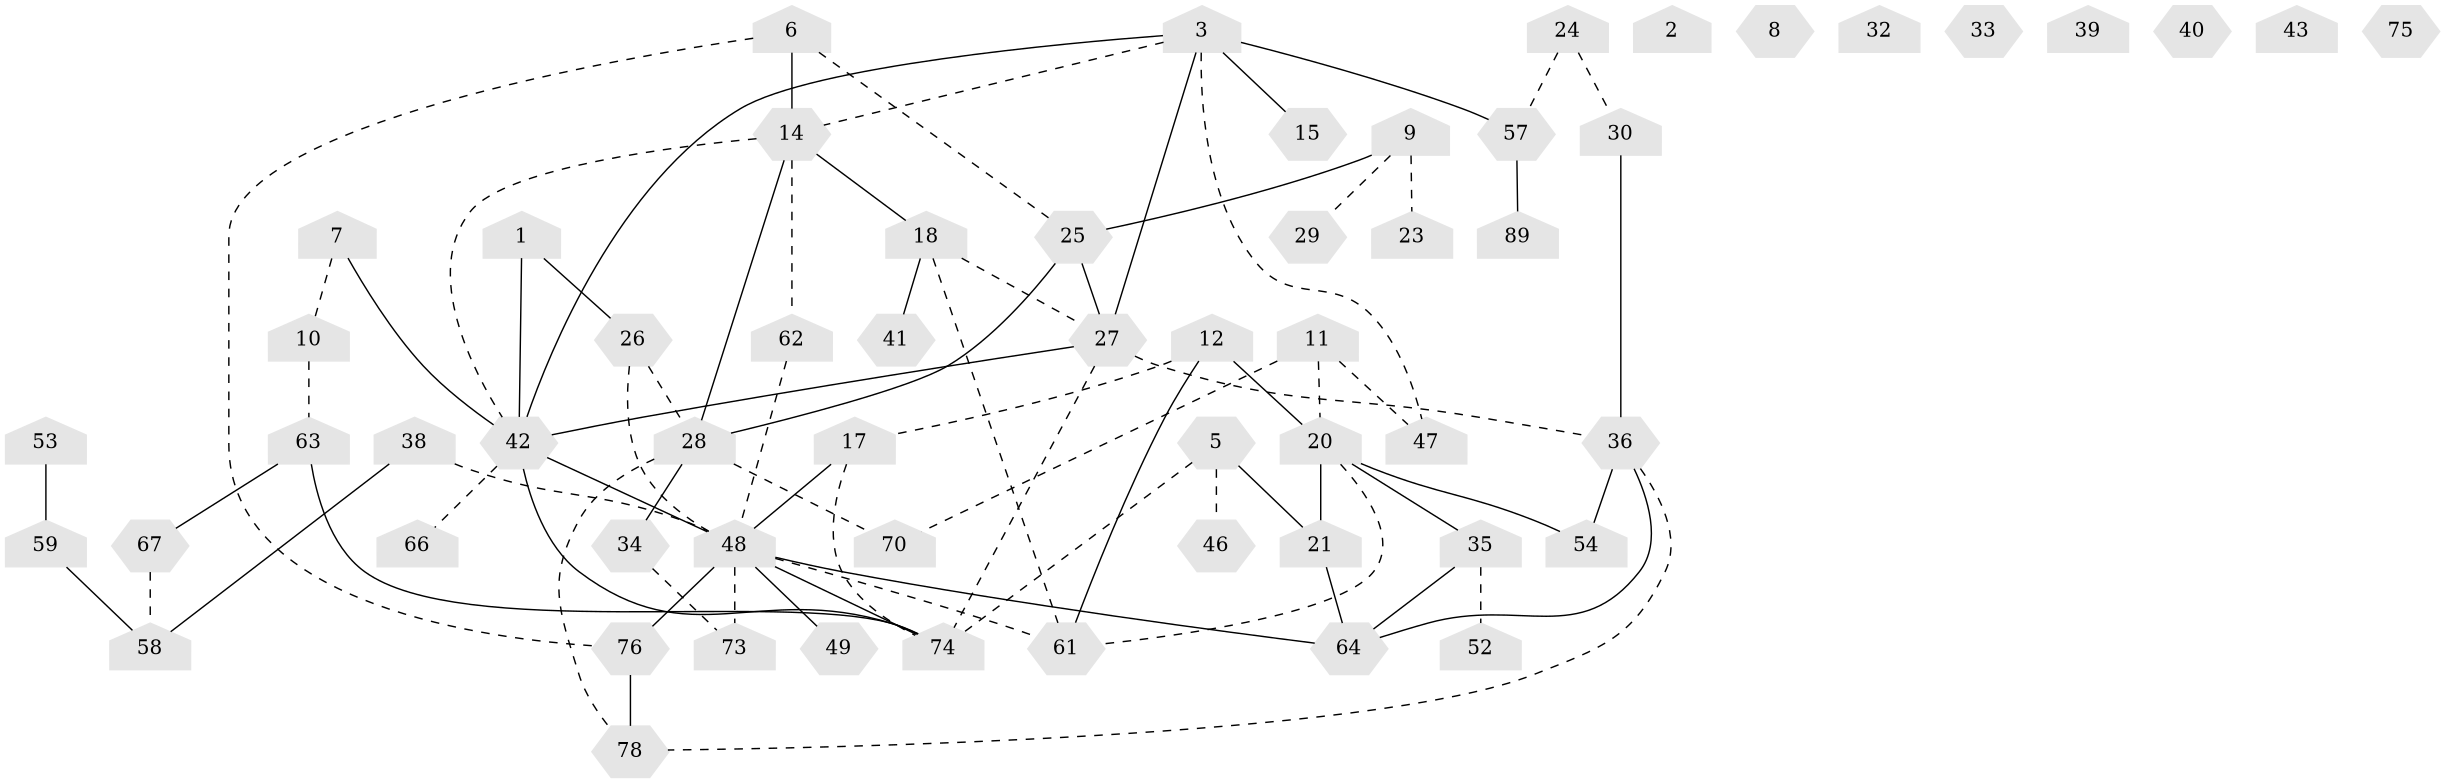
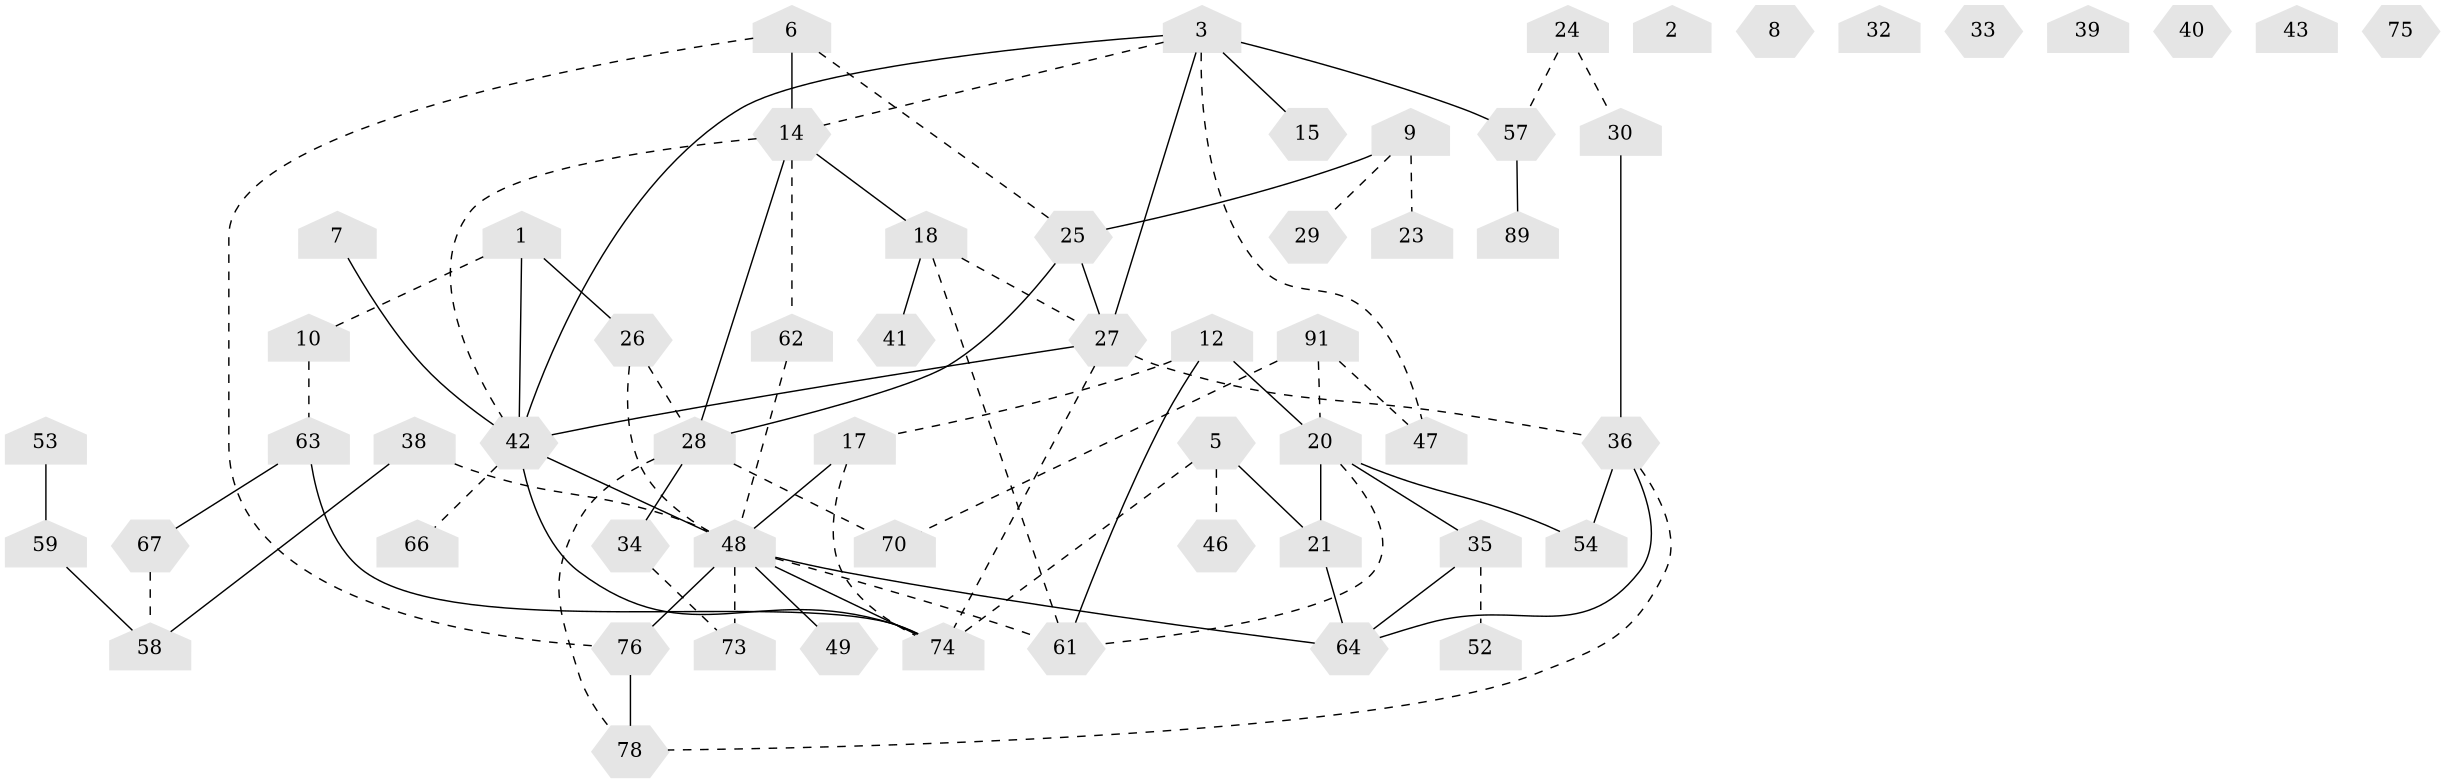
(323, 288) -> (409, 291)
(1318, 340) -> (1318, 340)
